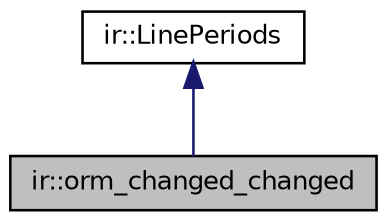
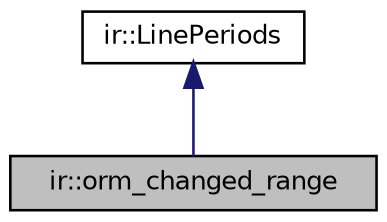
(193, 183) -> (193, 183)
